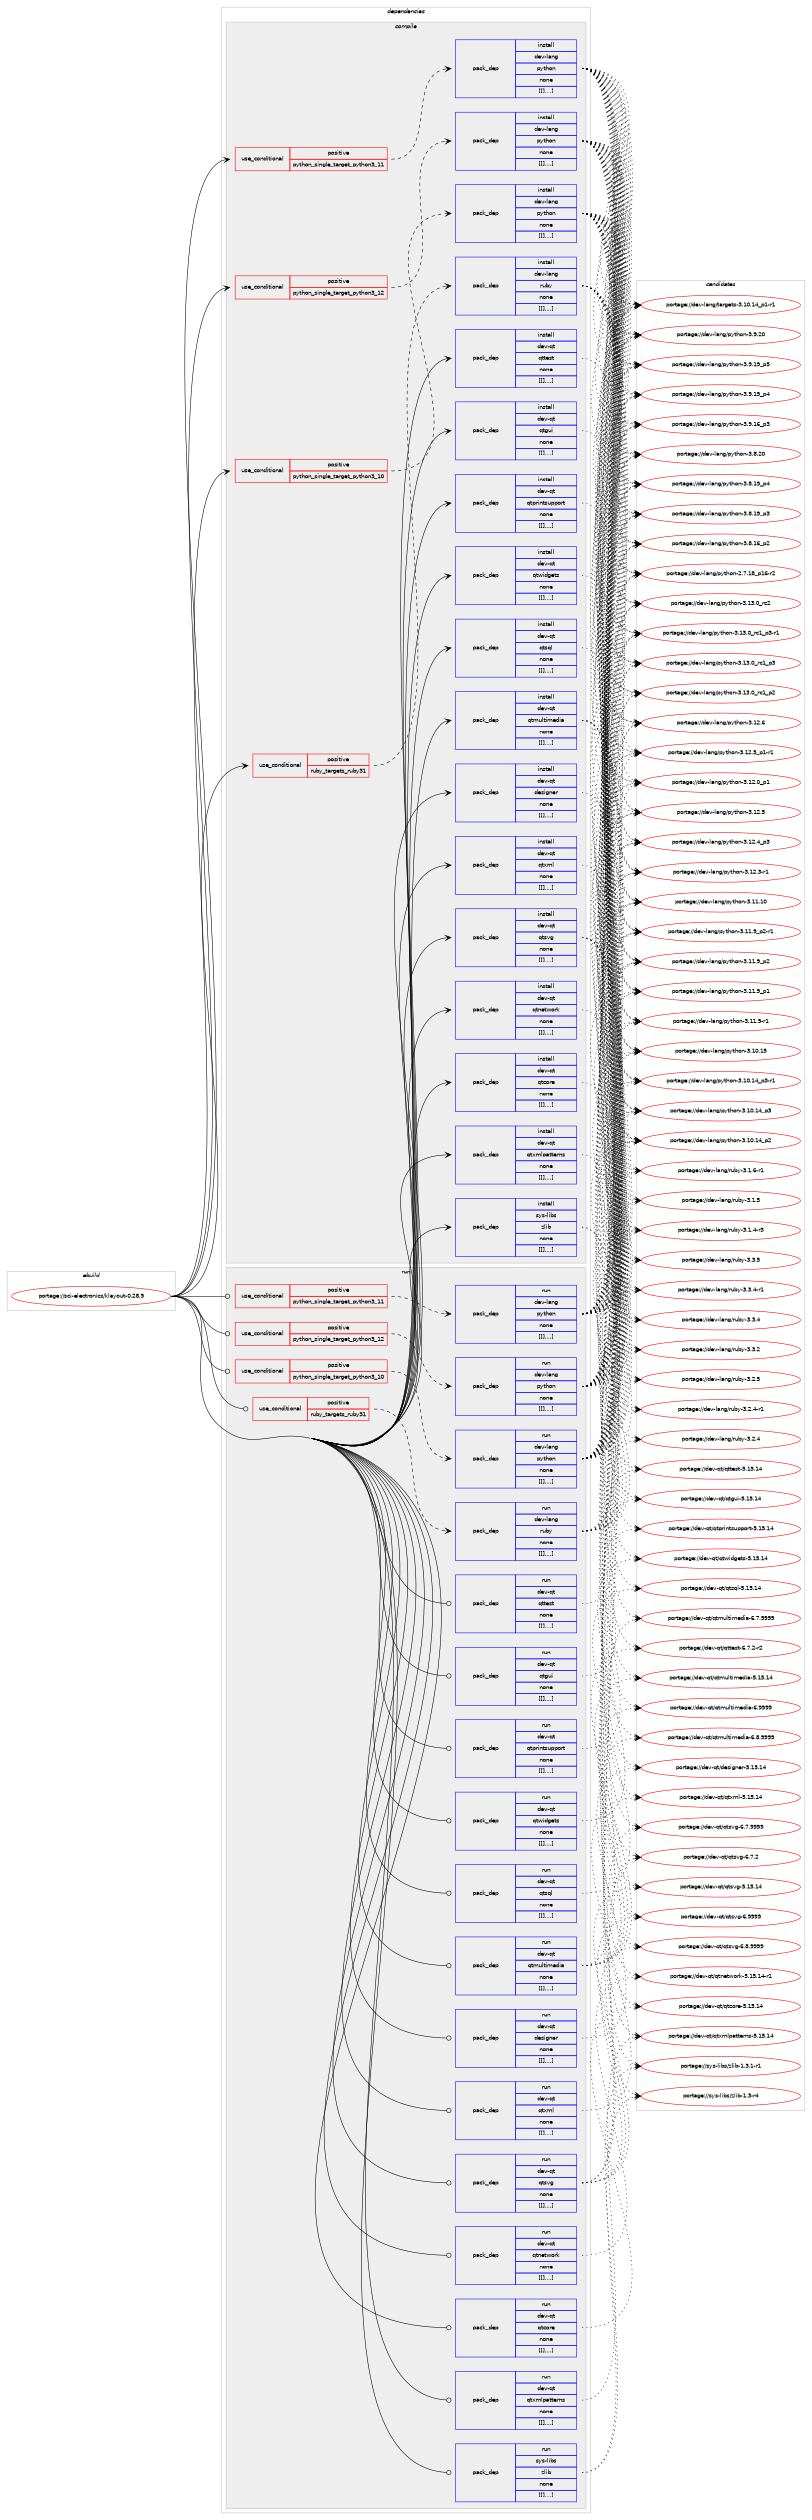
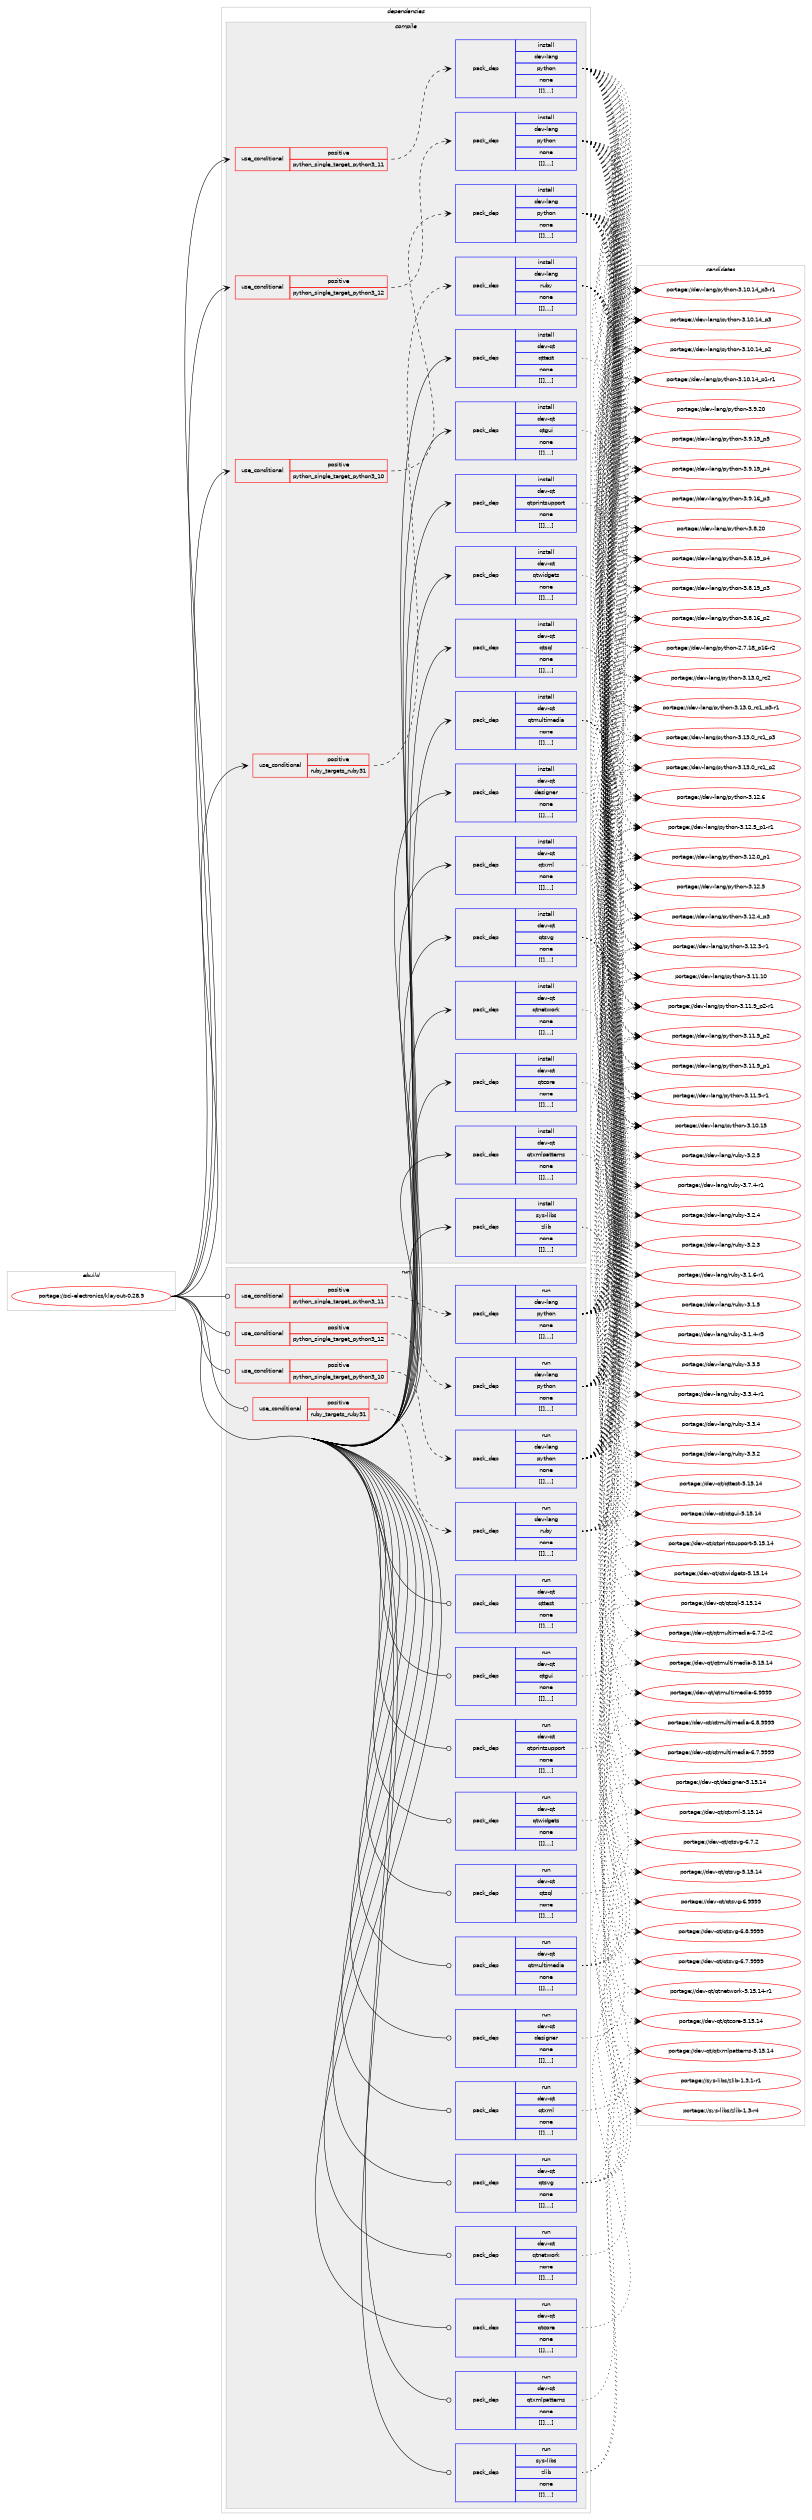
(721, 305) -> (721, 380)
none -> (721, 1245)
(721, 1410) -> (721, 1186)
(721, 1648) -> (721, 1633)
